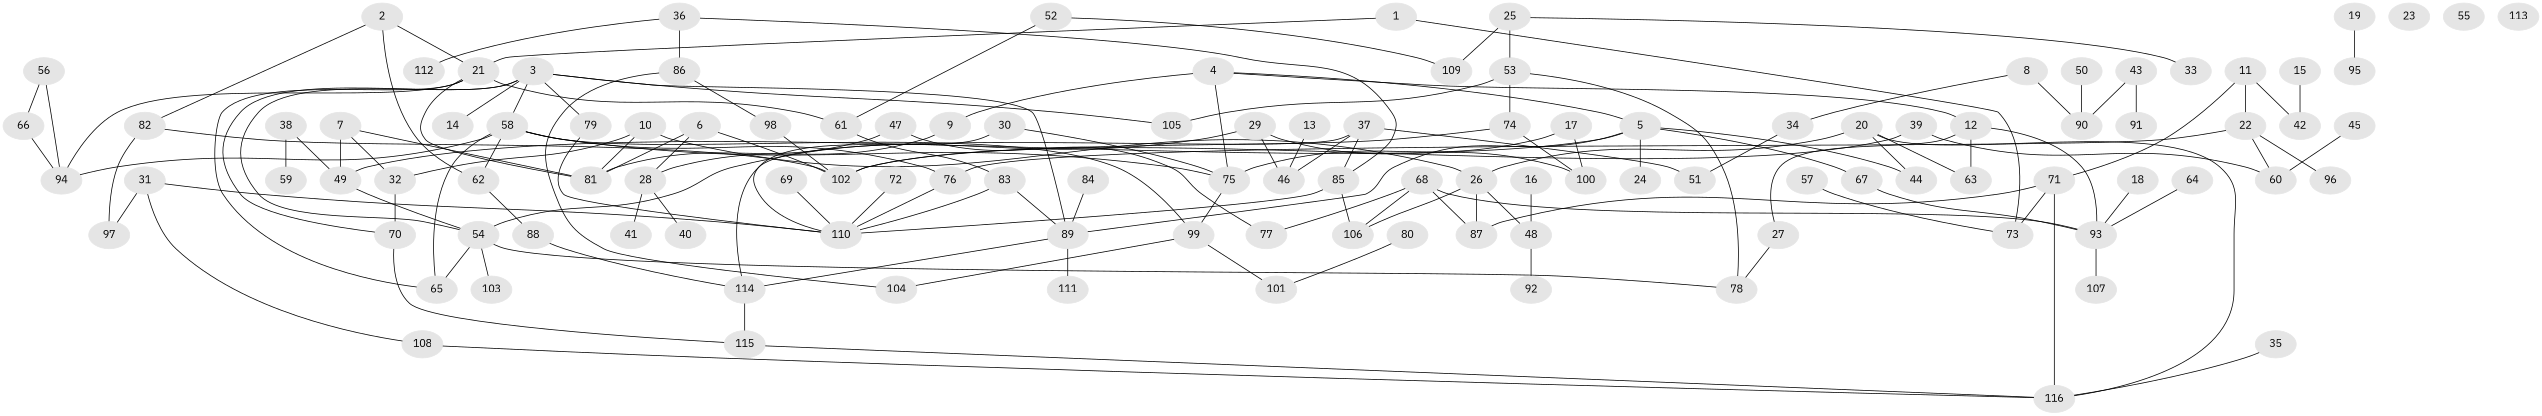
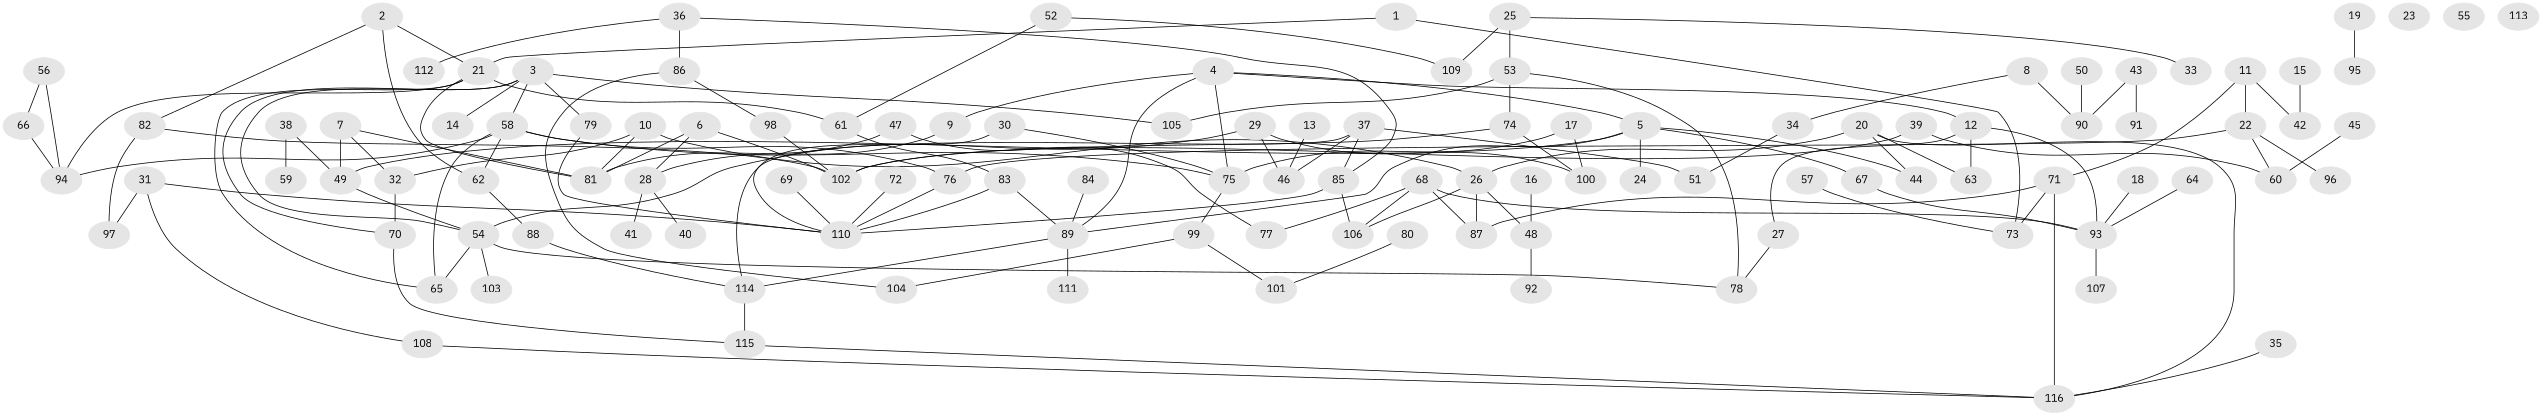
(851, 90) -> (1132, 135)
(866, 142) -> none
